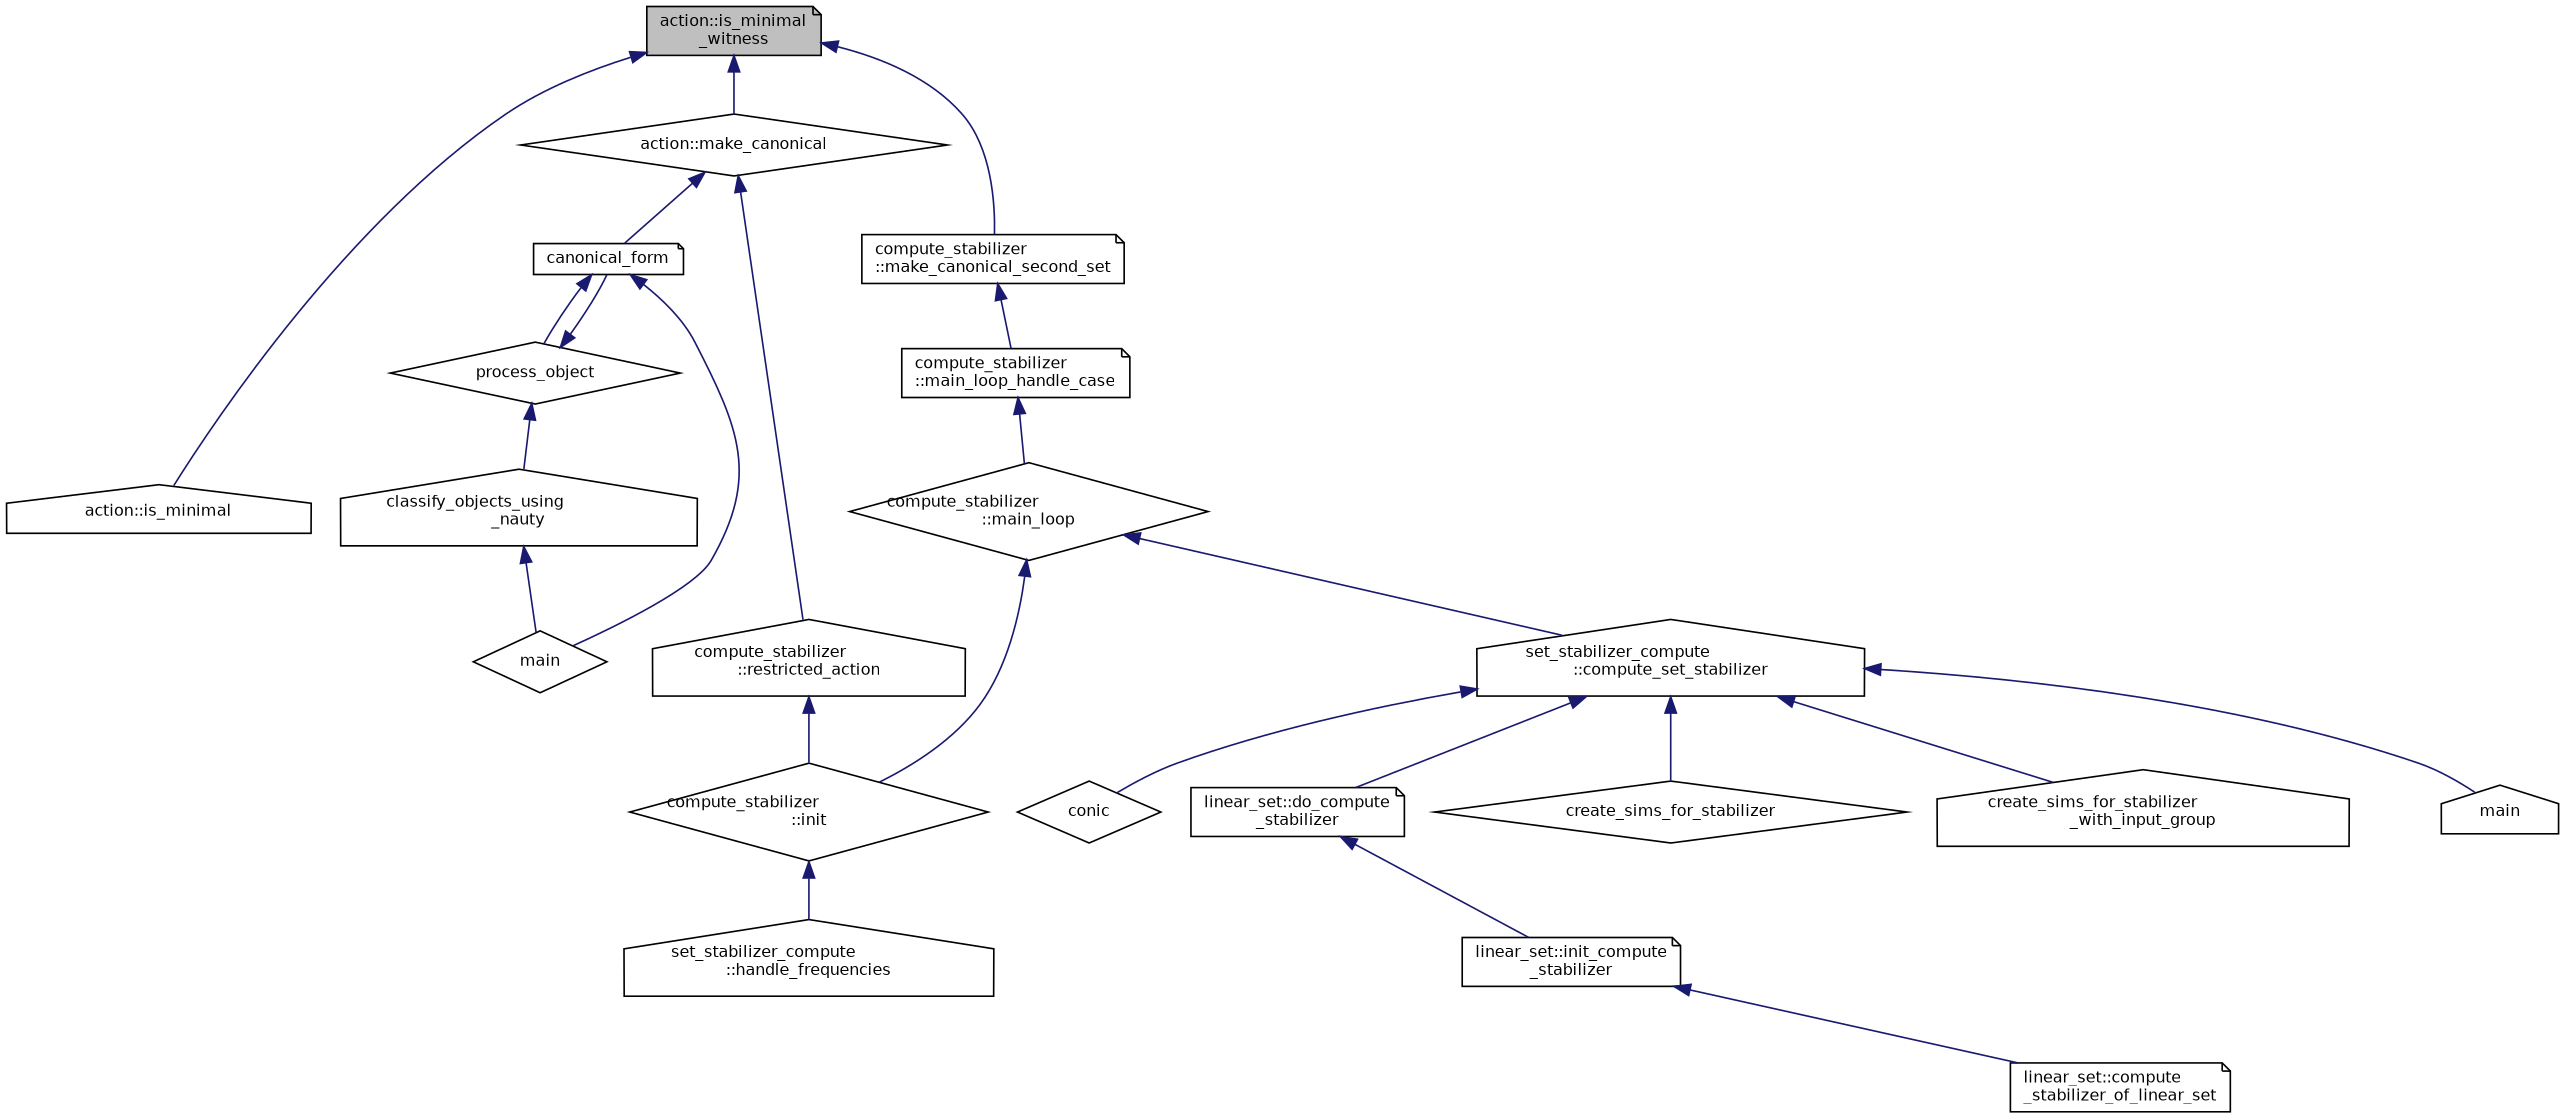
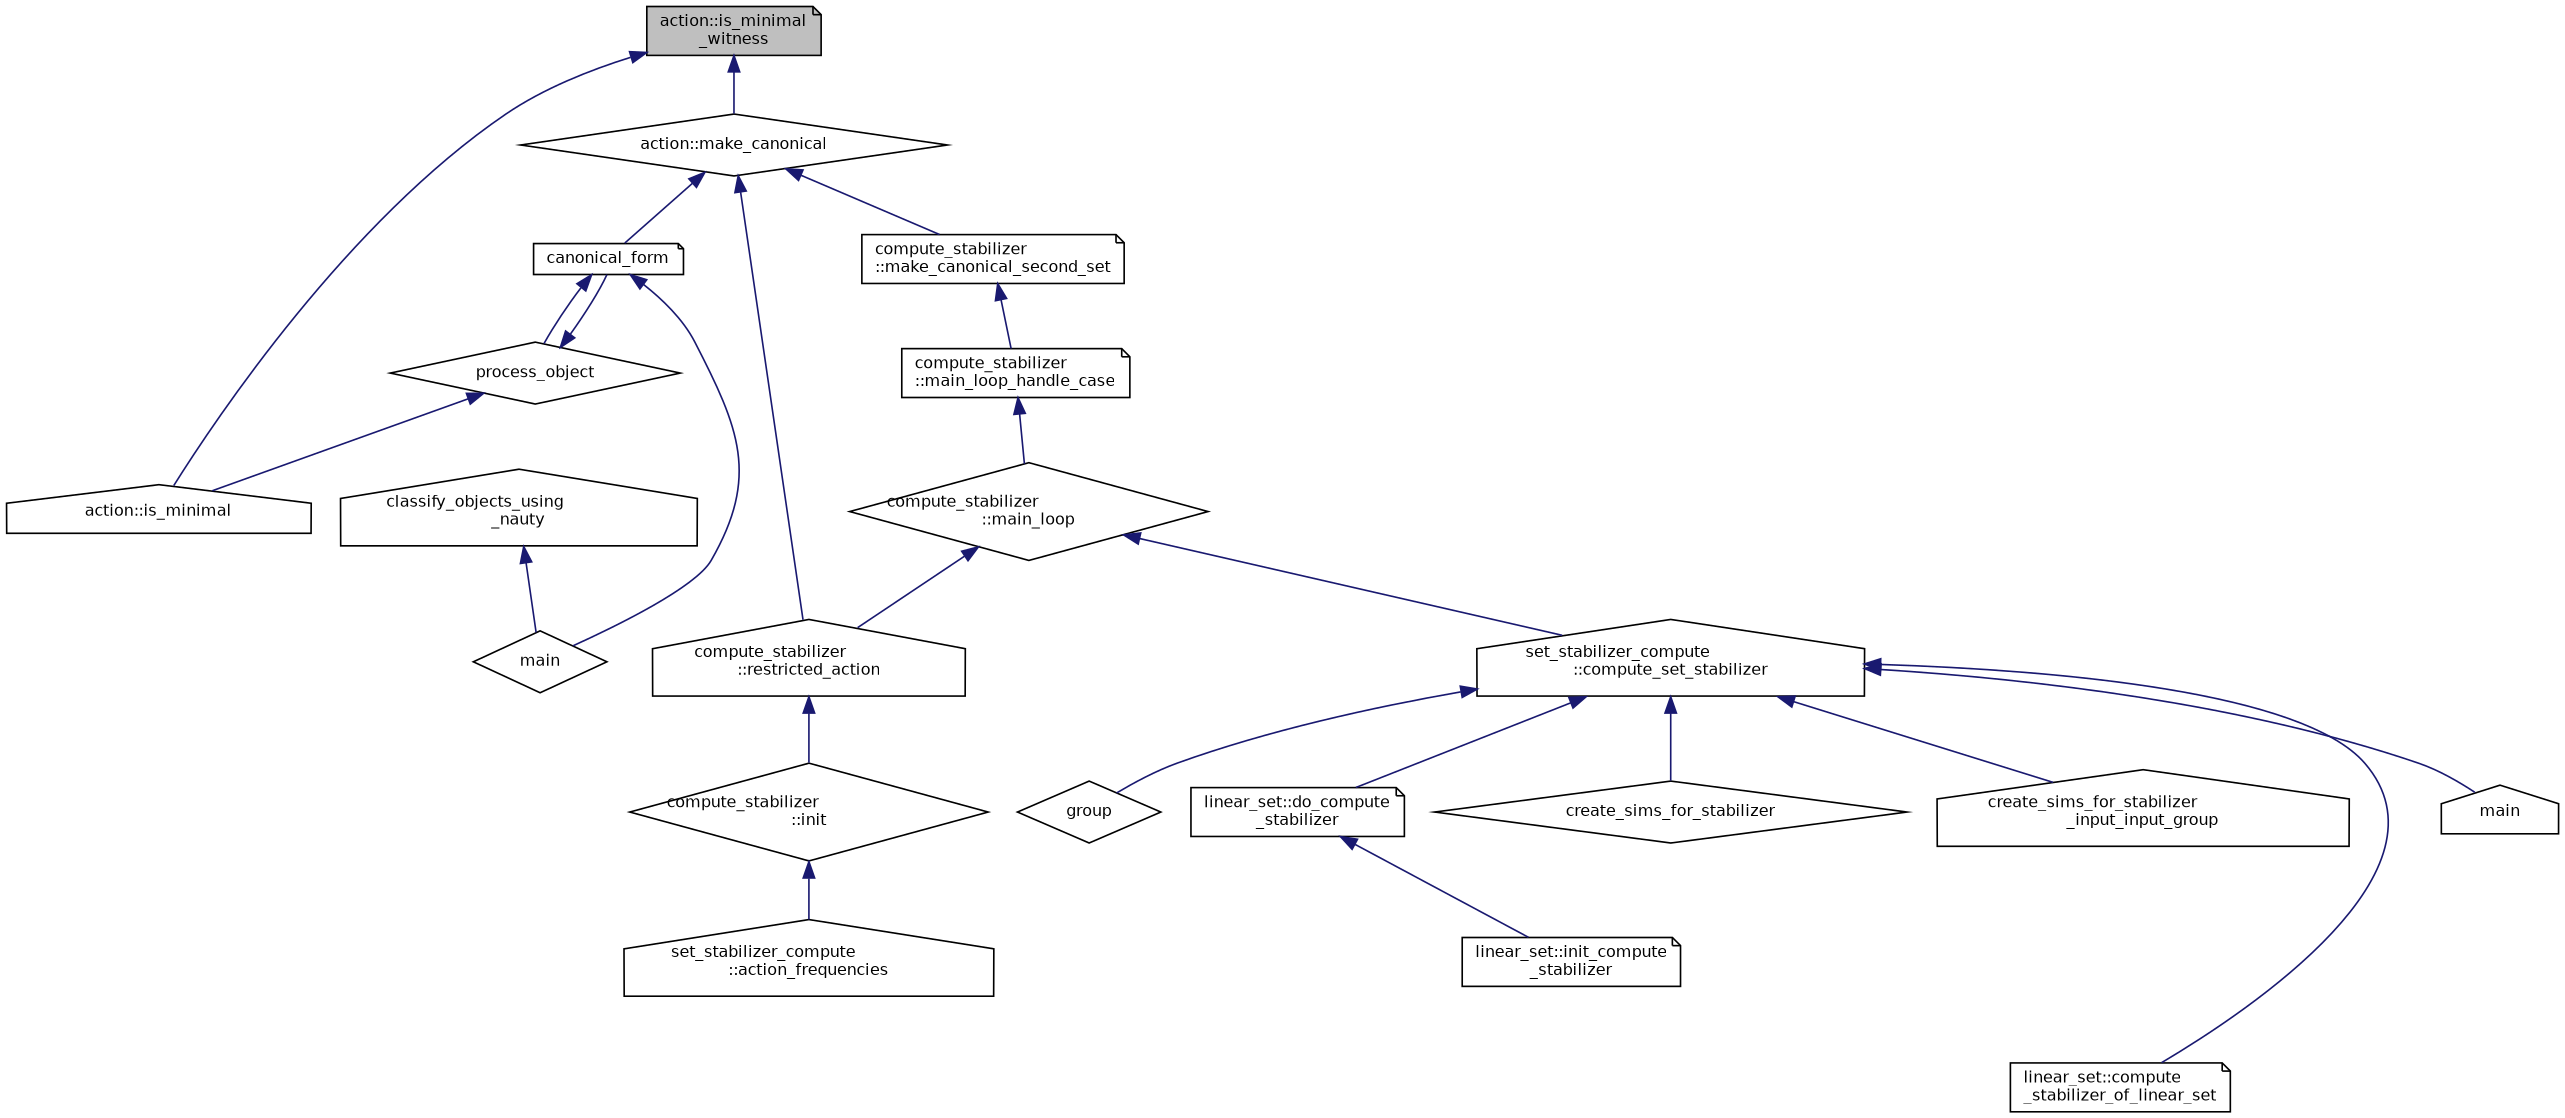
(956, 108) -> (870, 205)
(527, 444) -> (340, 445)
(982, 701) -> (911, 592)
(1089, 812) -> (1089, 812)
(2143, 812) -> (2143, 812)
(809, 962) -> (809, 962)
(1854, 1026) -> (2363, 762)
